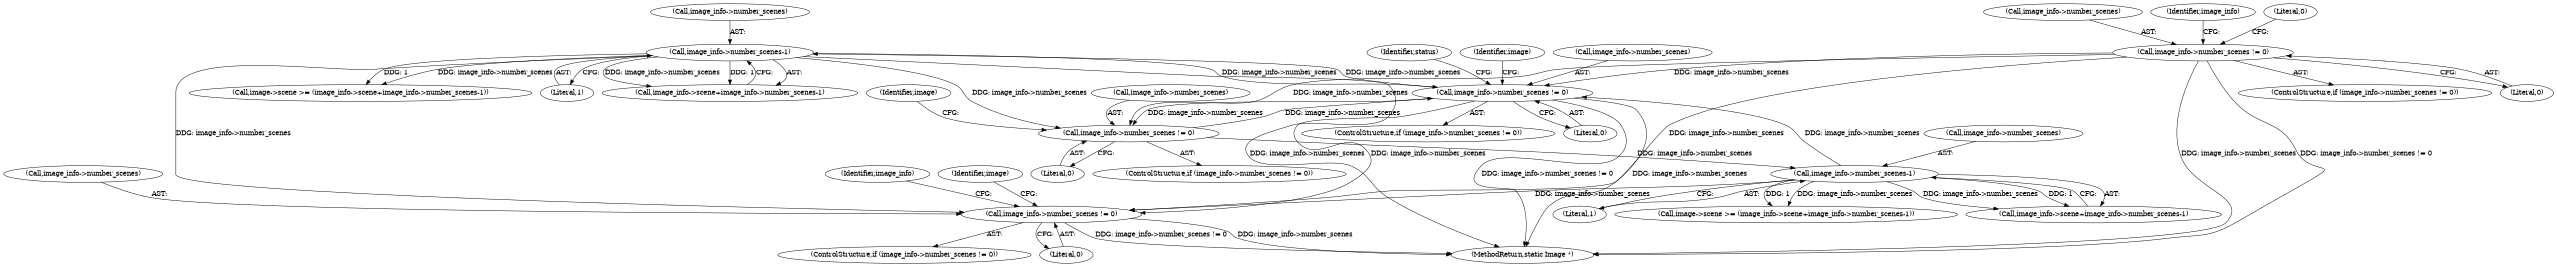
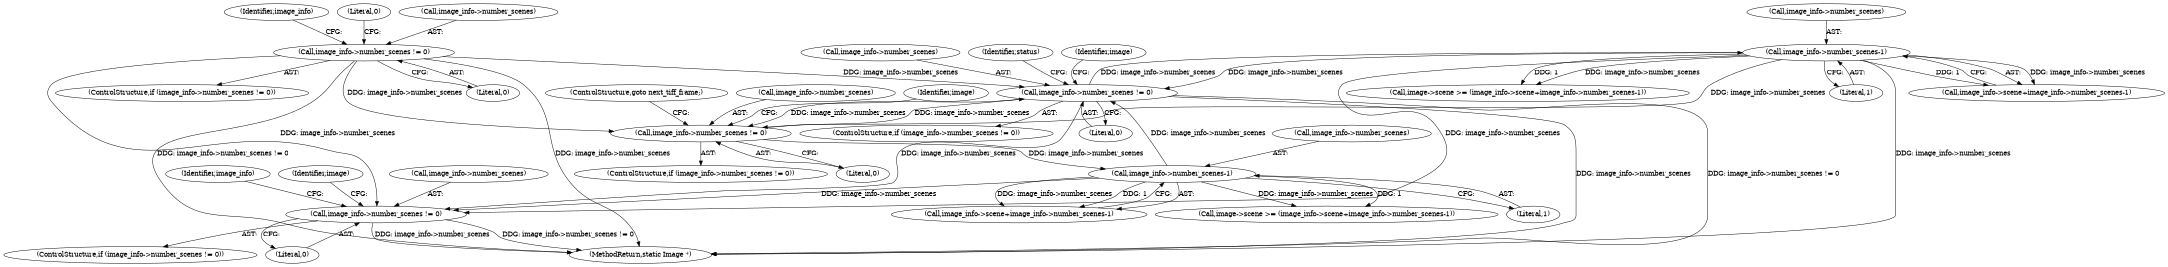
none -> (637, 93)
